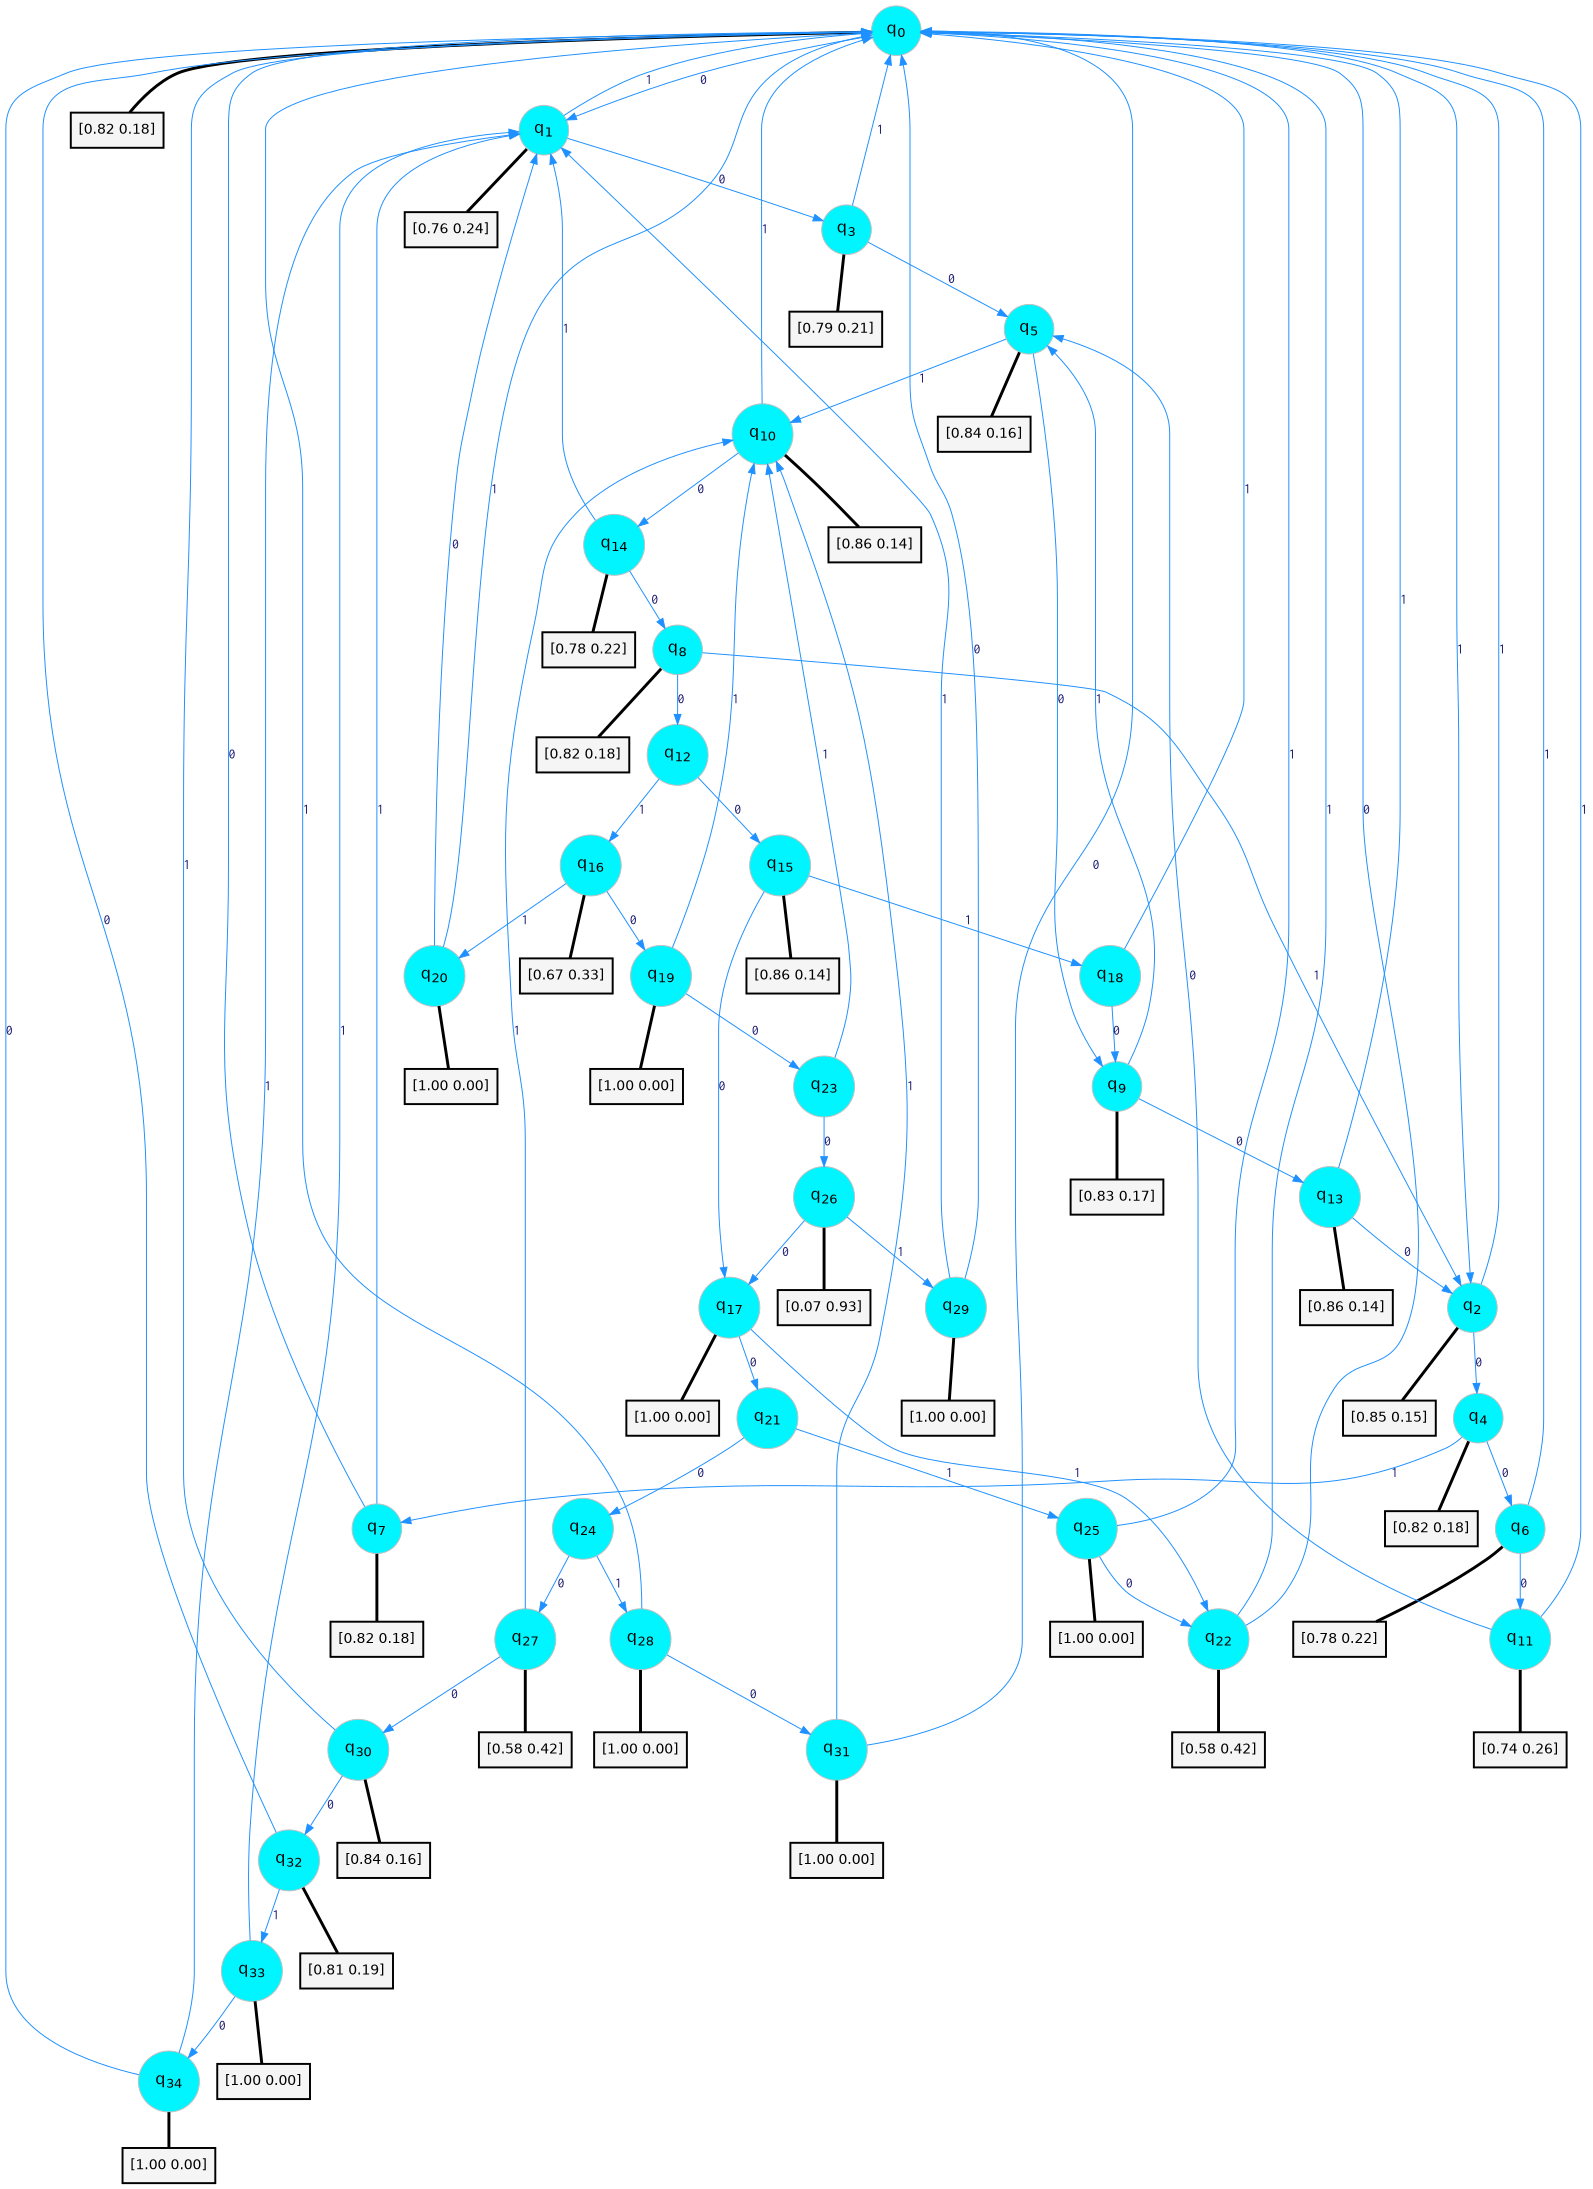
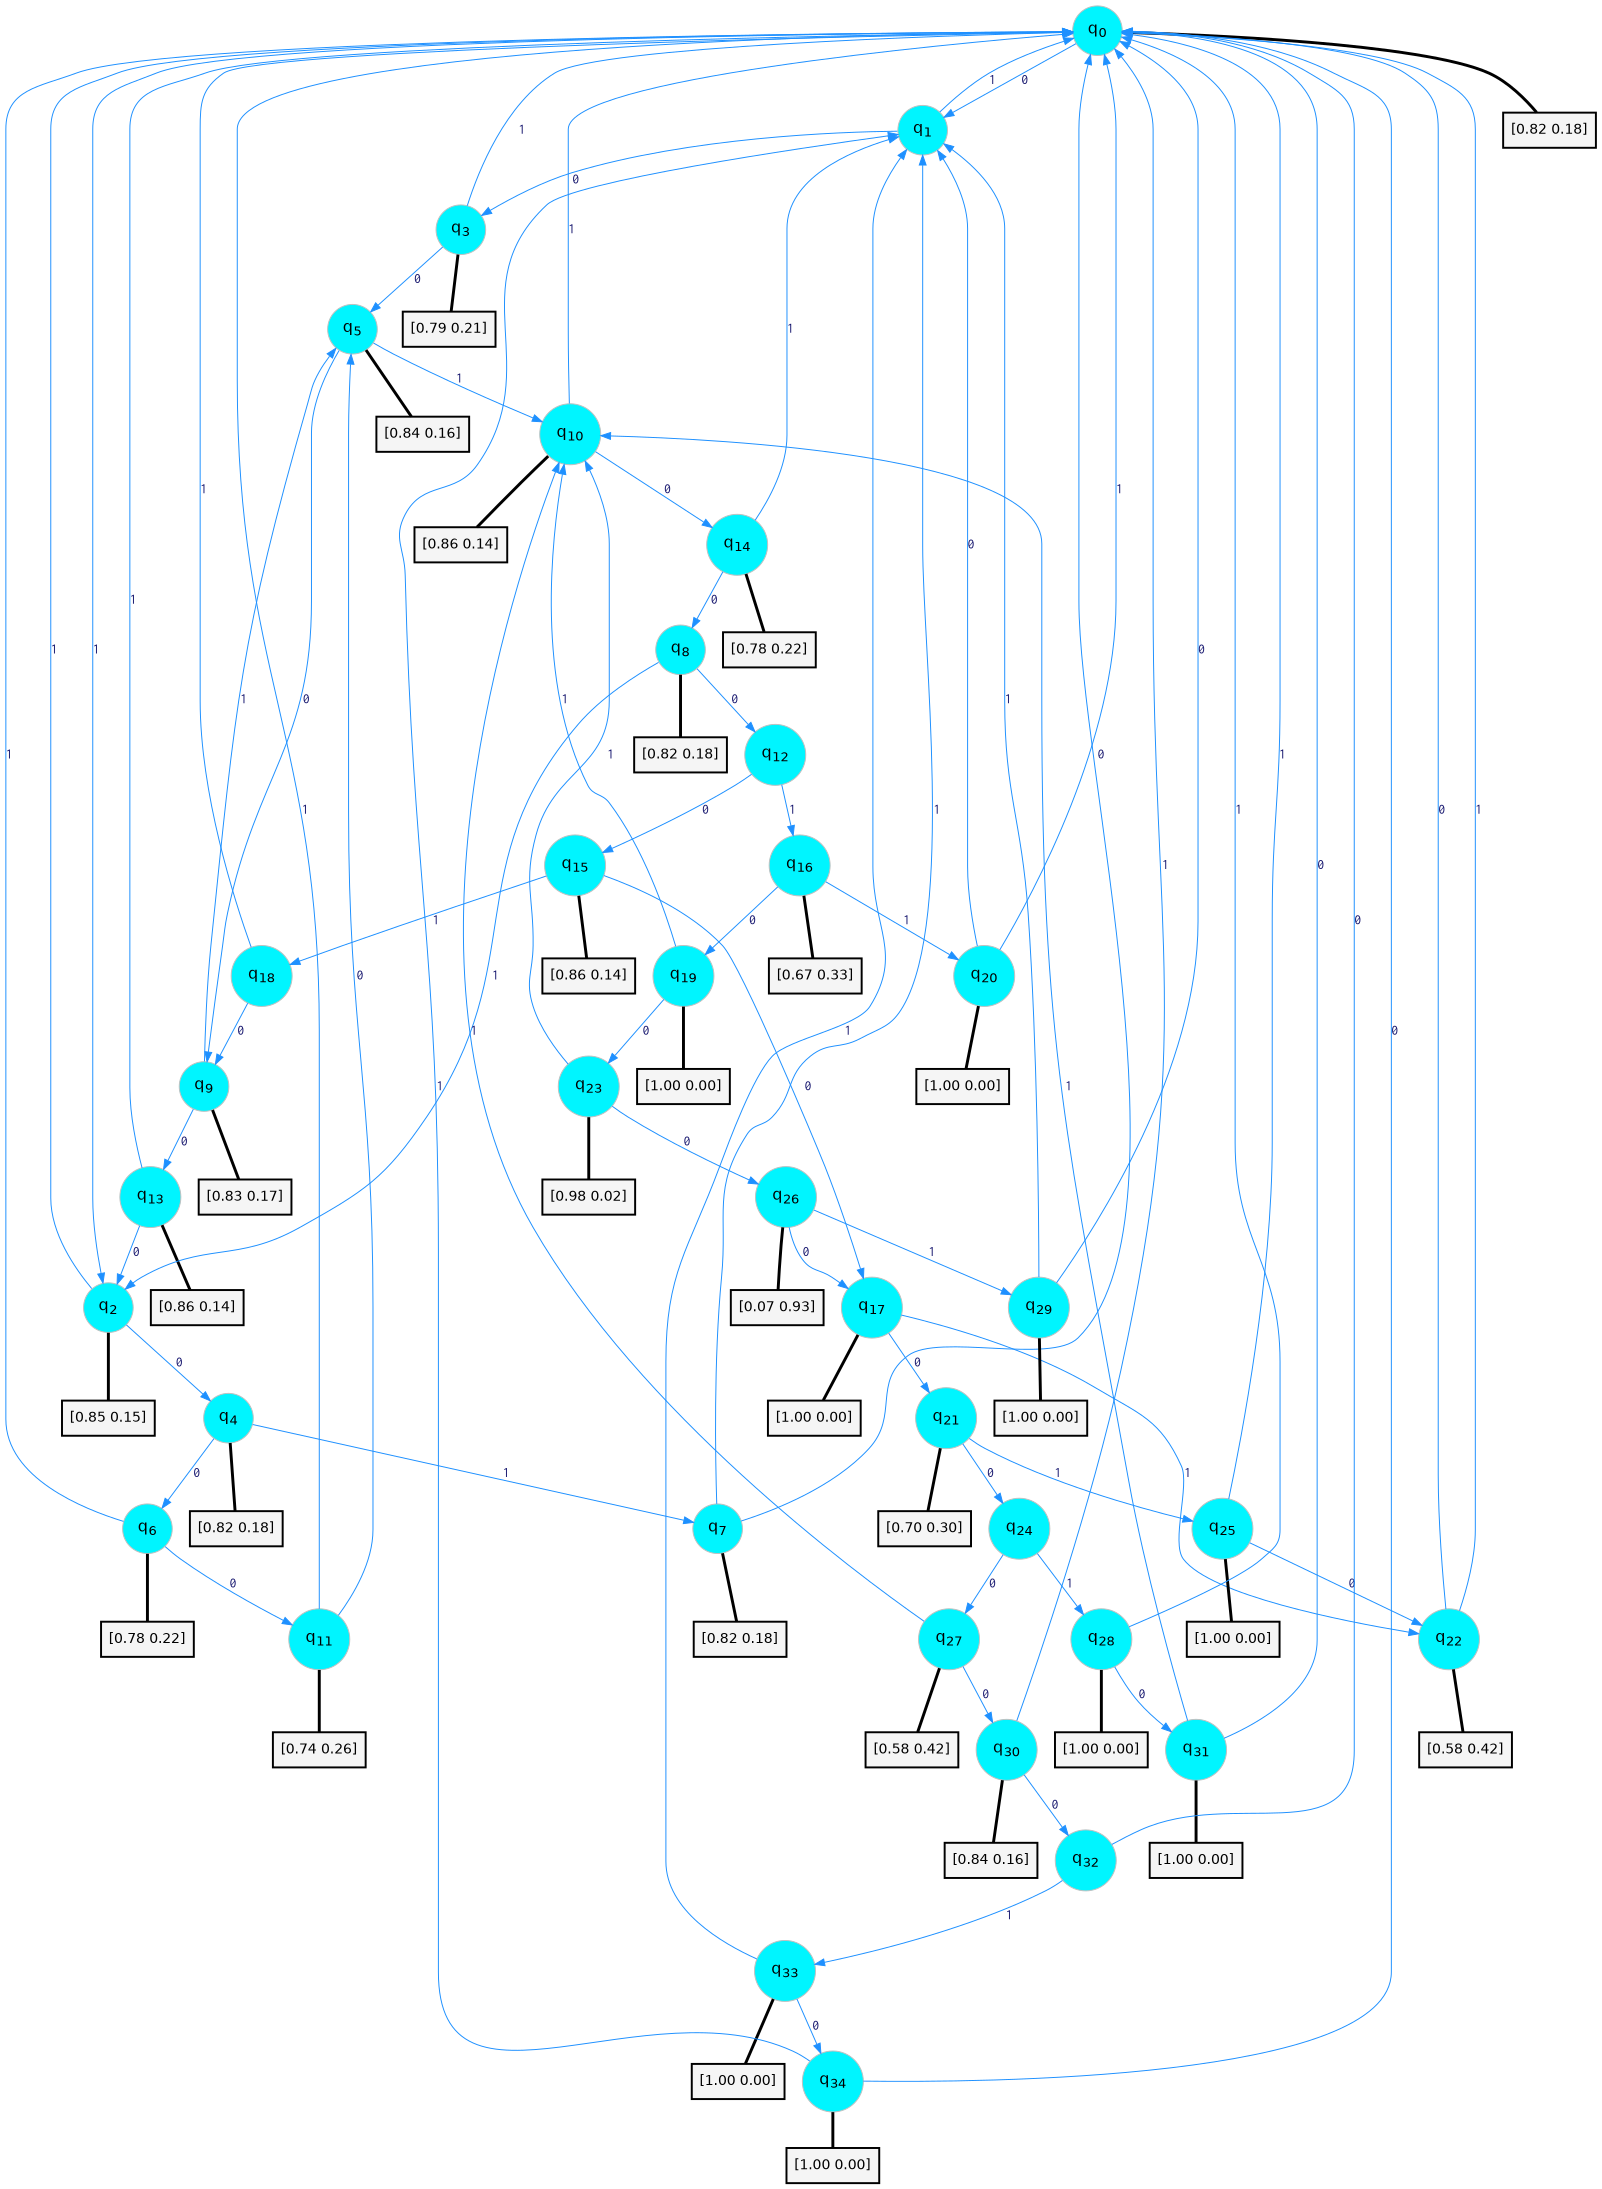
(451, 230) -> none
none -> (589, 1197)
none -> (925, 1529)
(347, 1971) -> none
